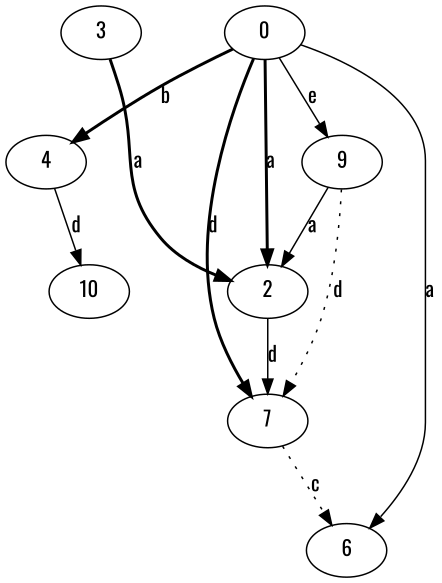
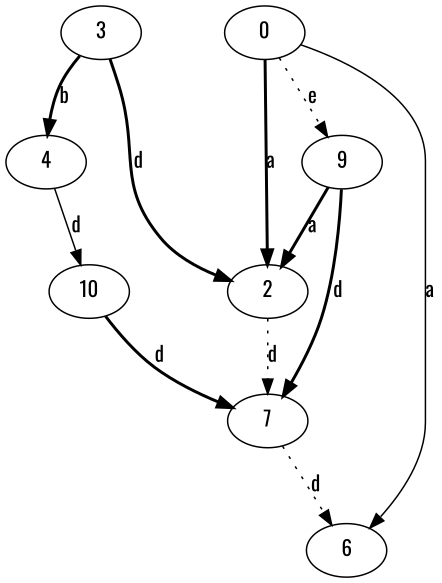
(157, 88) -> (60, 86)
(299, 91) -> (299, 91)
(139, 162) -> (139, 162)
(309, 220) -> (309, 220)
(209, 221) -> (155, 368)
(329, 290) -> (329, 290)
(268, 349) -> (268, 349)
(316, 486) -> (316, 486)
